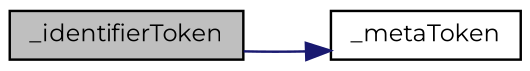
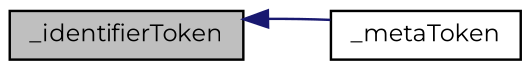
(275, 52) -> (299, 19)
